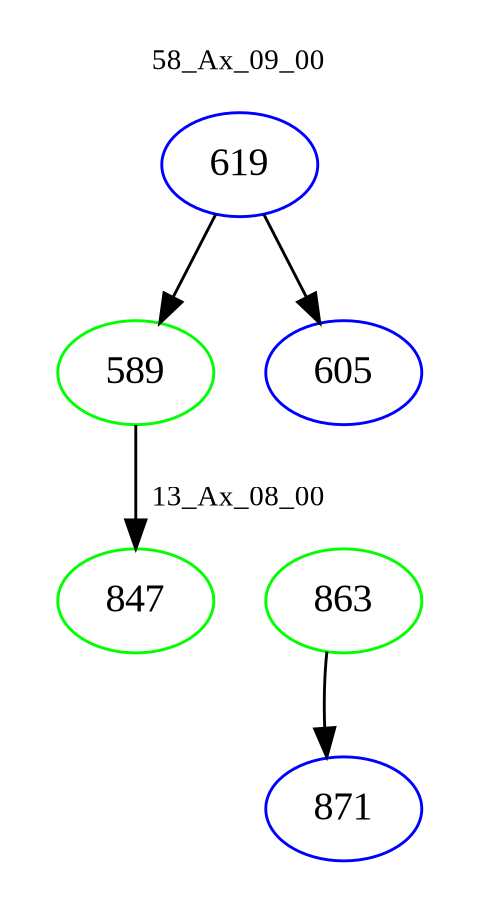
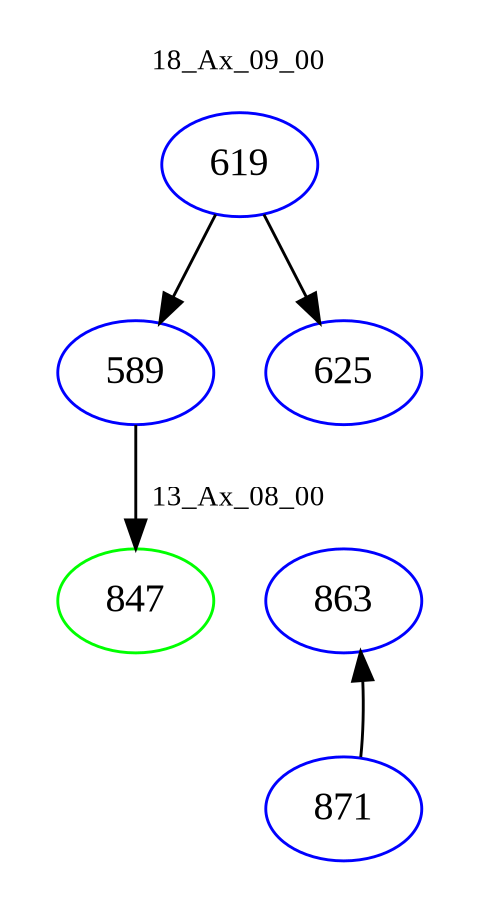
(240, 62) -> (240, 62)
(136, 373) -> (136, 373)
(344, 373) -> (344, 373)
(344, 601) -> (344, 601)
(324, 690) -> (363, 719)
